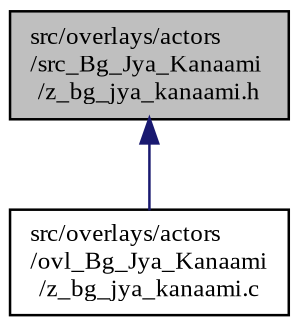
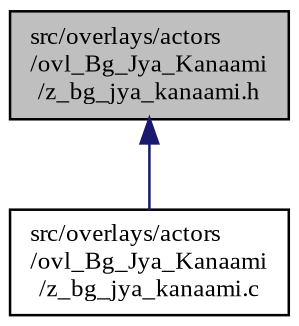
(149, 65) -> (149, 65)
